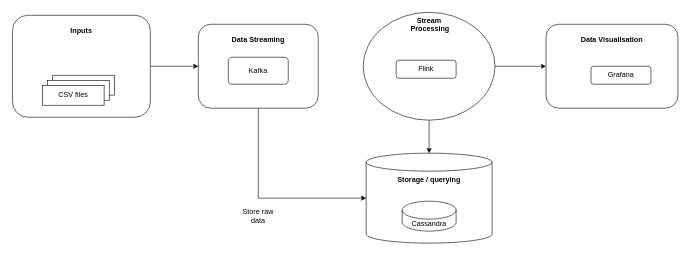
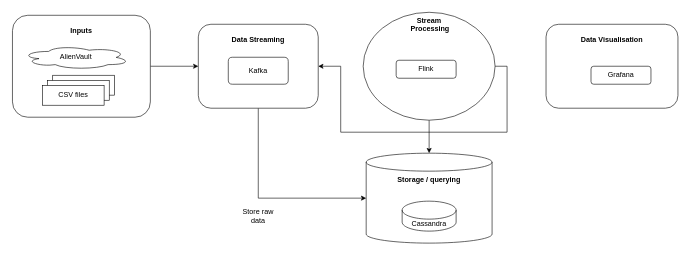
none -> (76, 57)
(540, 66) -> (341, 66)
